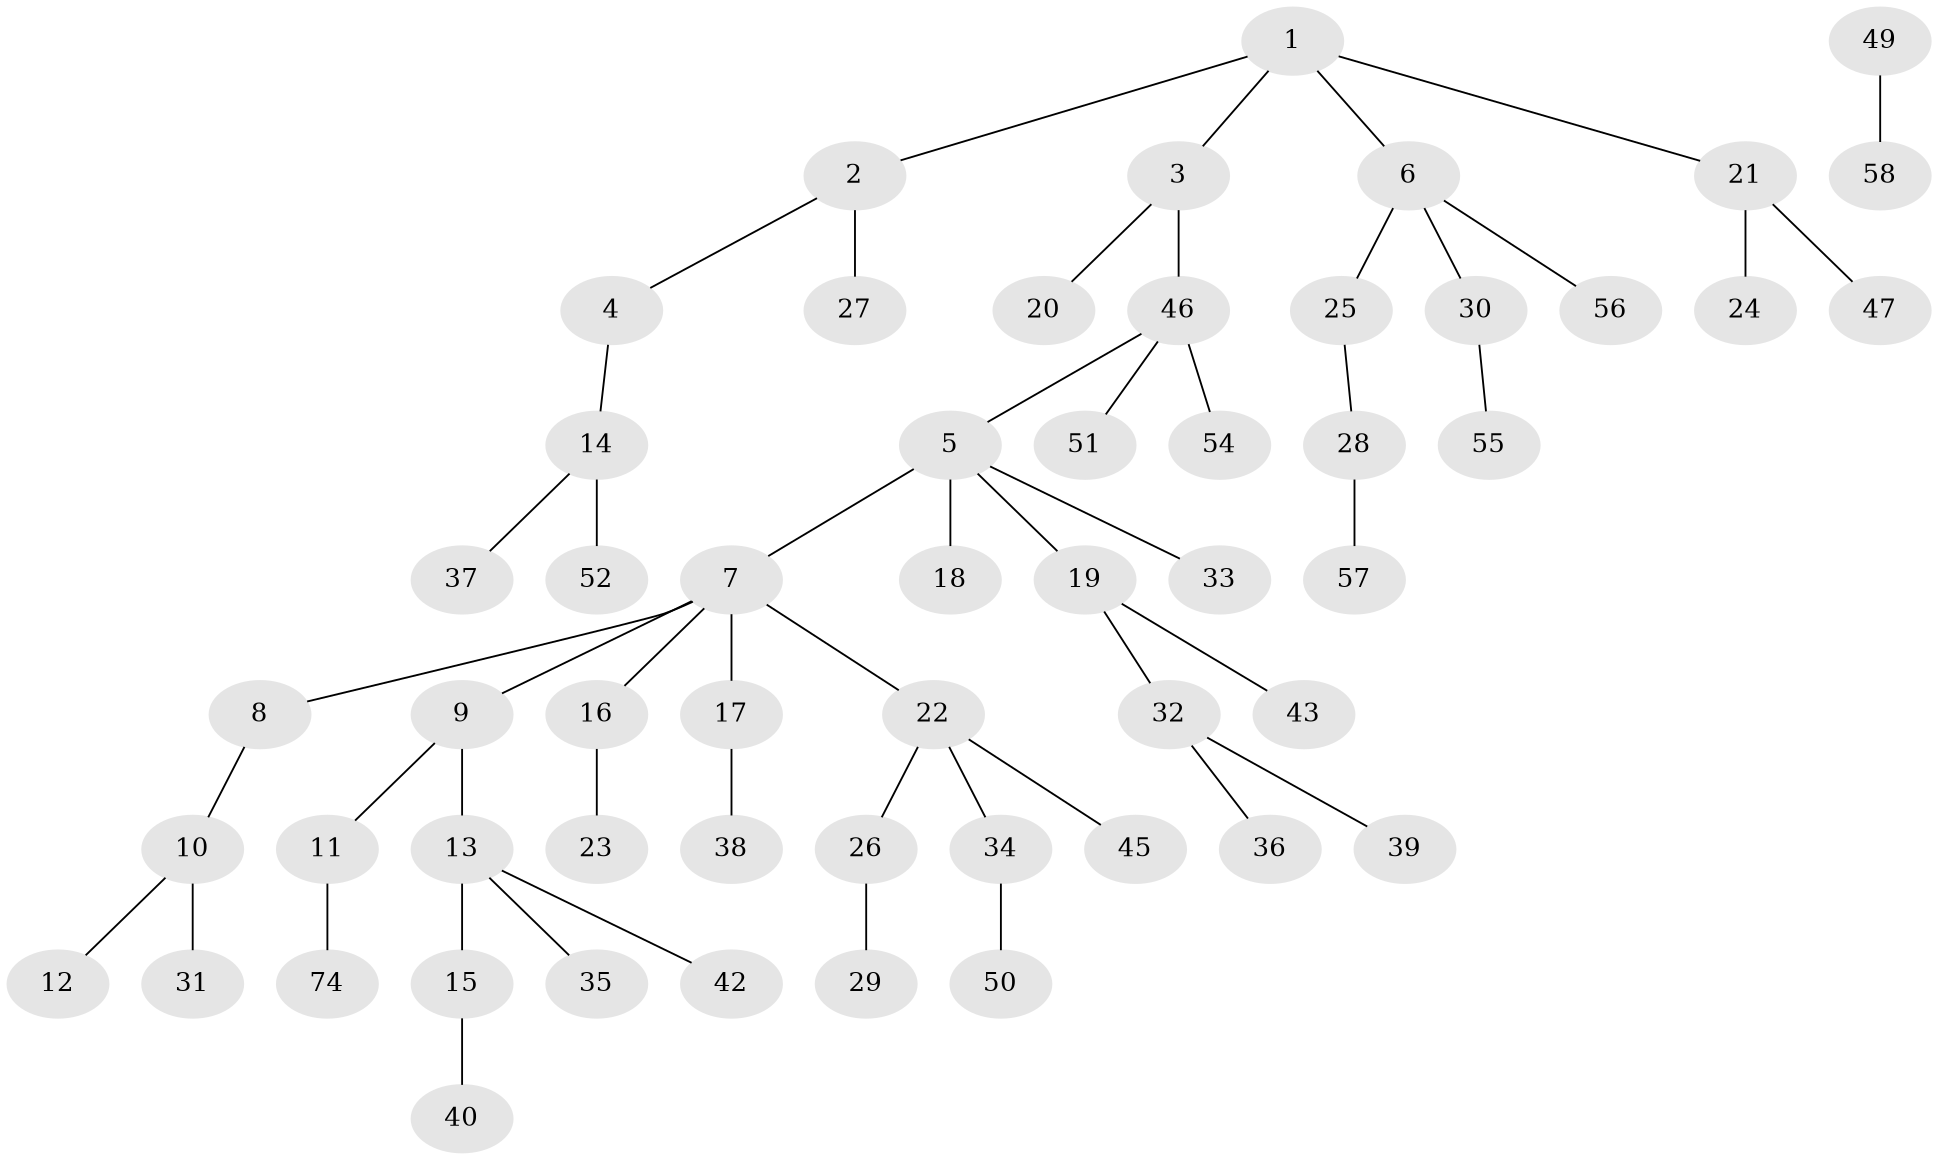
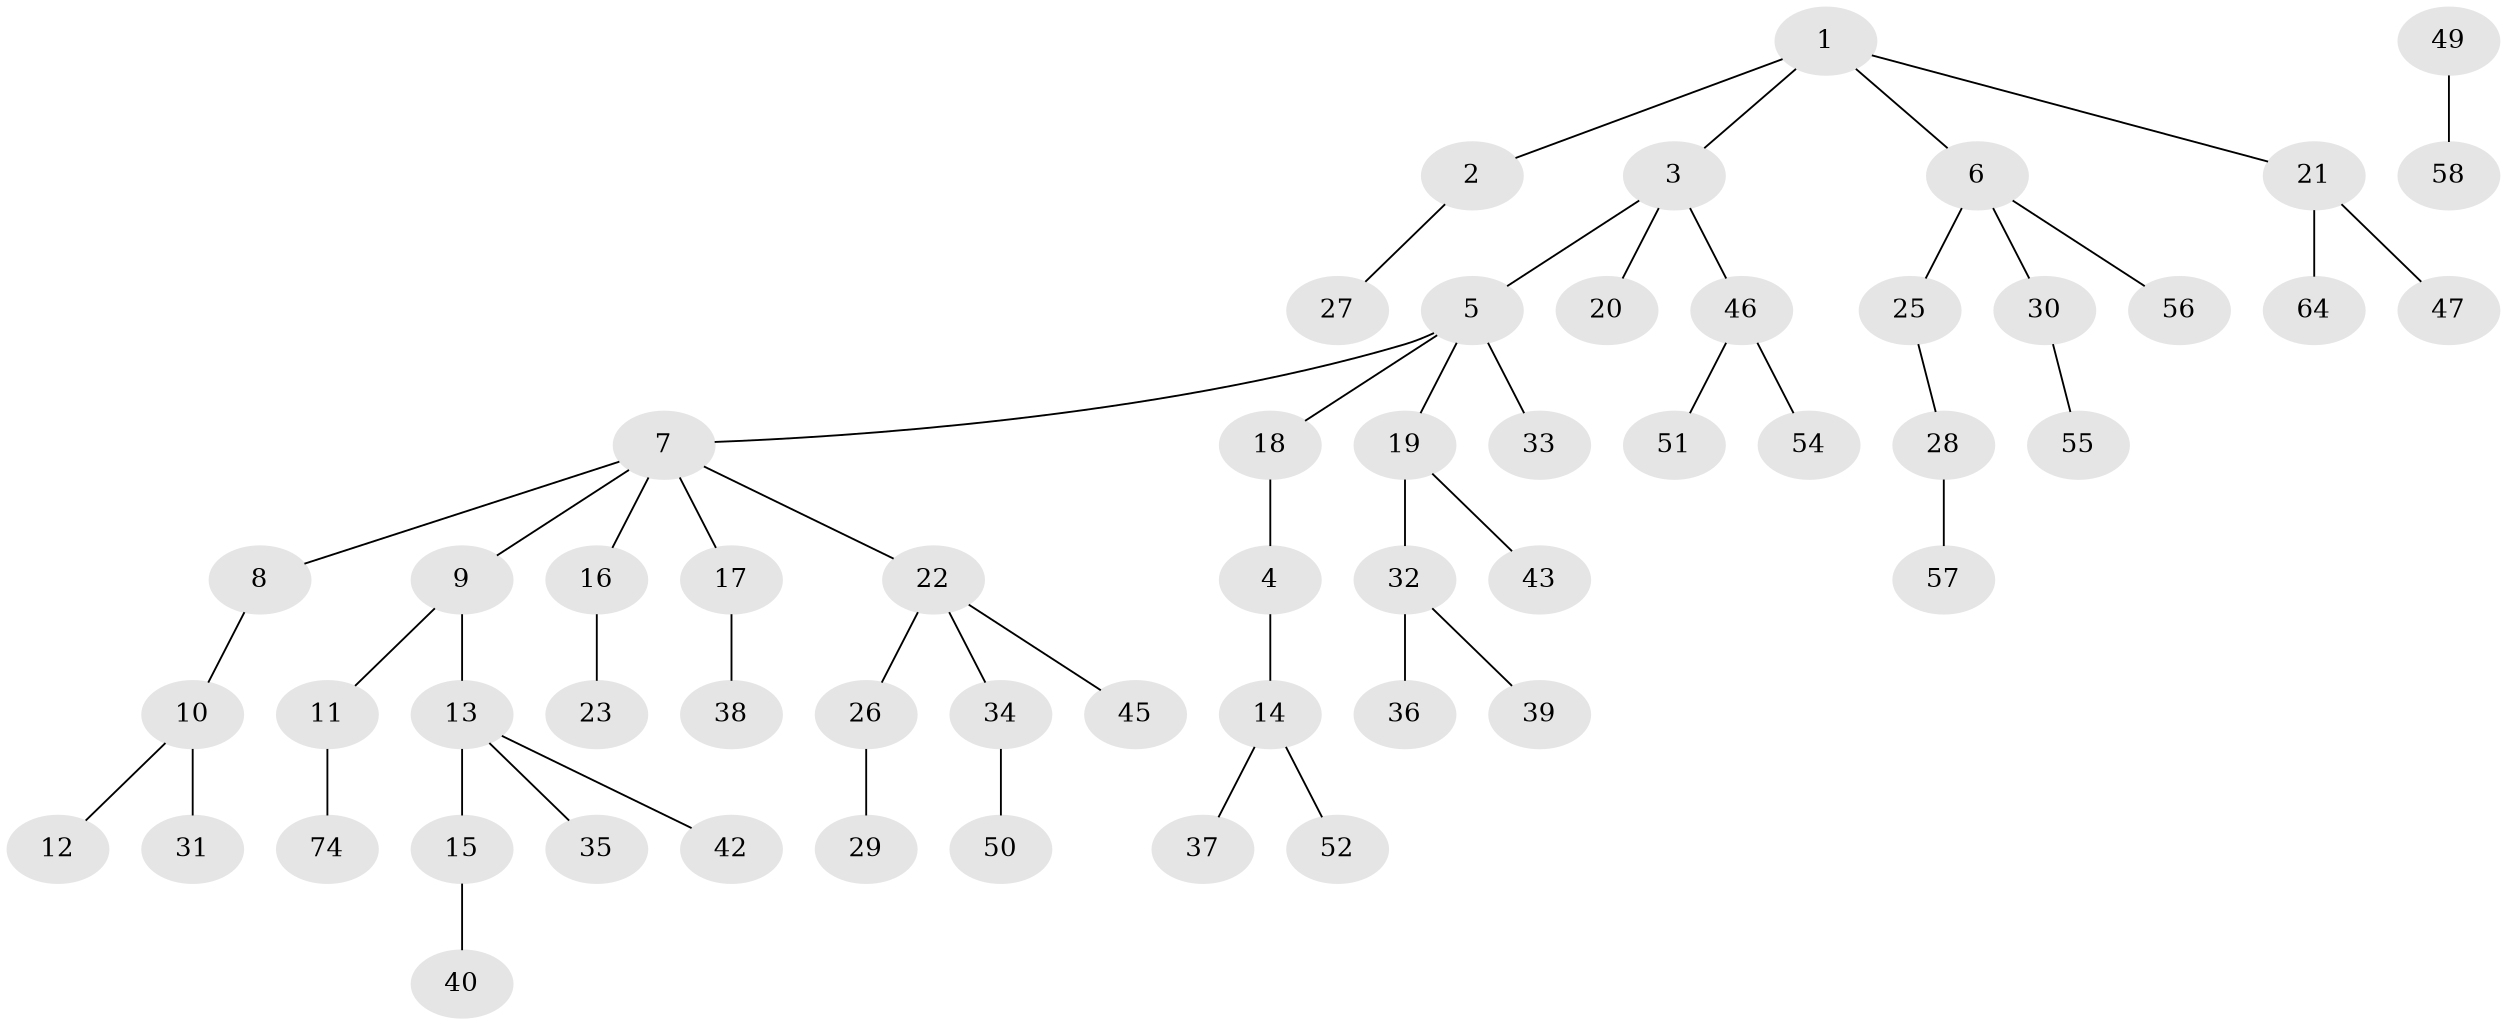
(734, 243) -> (1270, 513)
(1745, 311) -> (2314, 311)
(1064, 378) -> (1573, 243)
